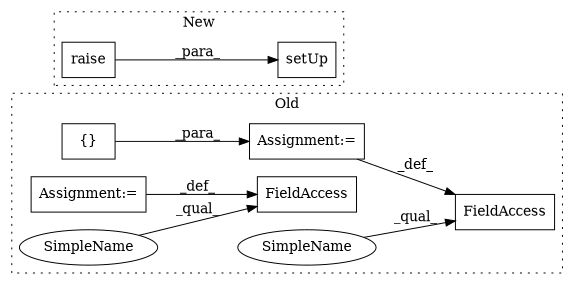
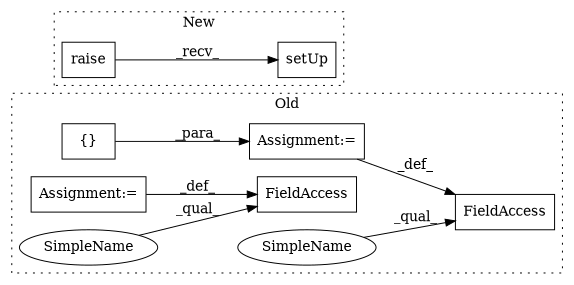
(198, 53) -> (198, 53)
